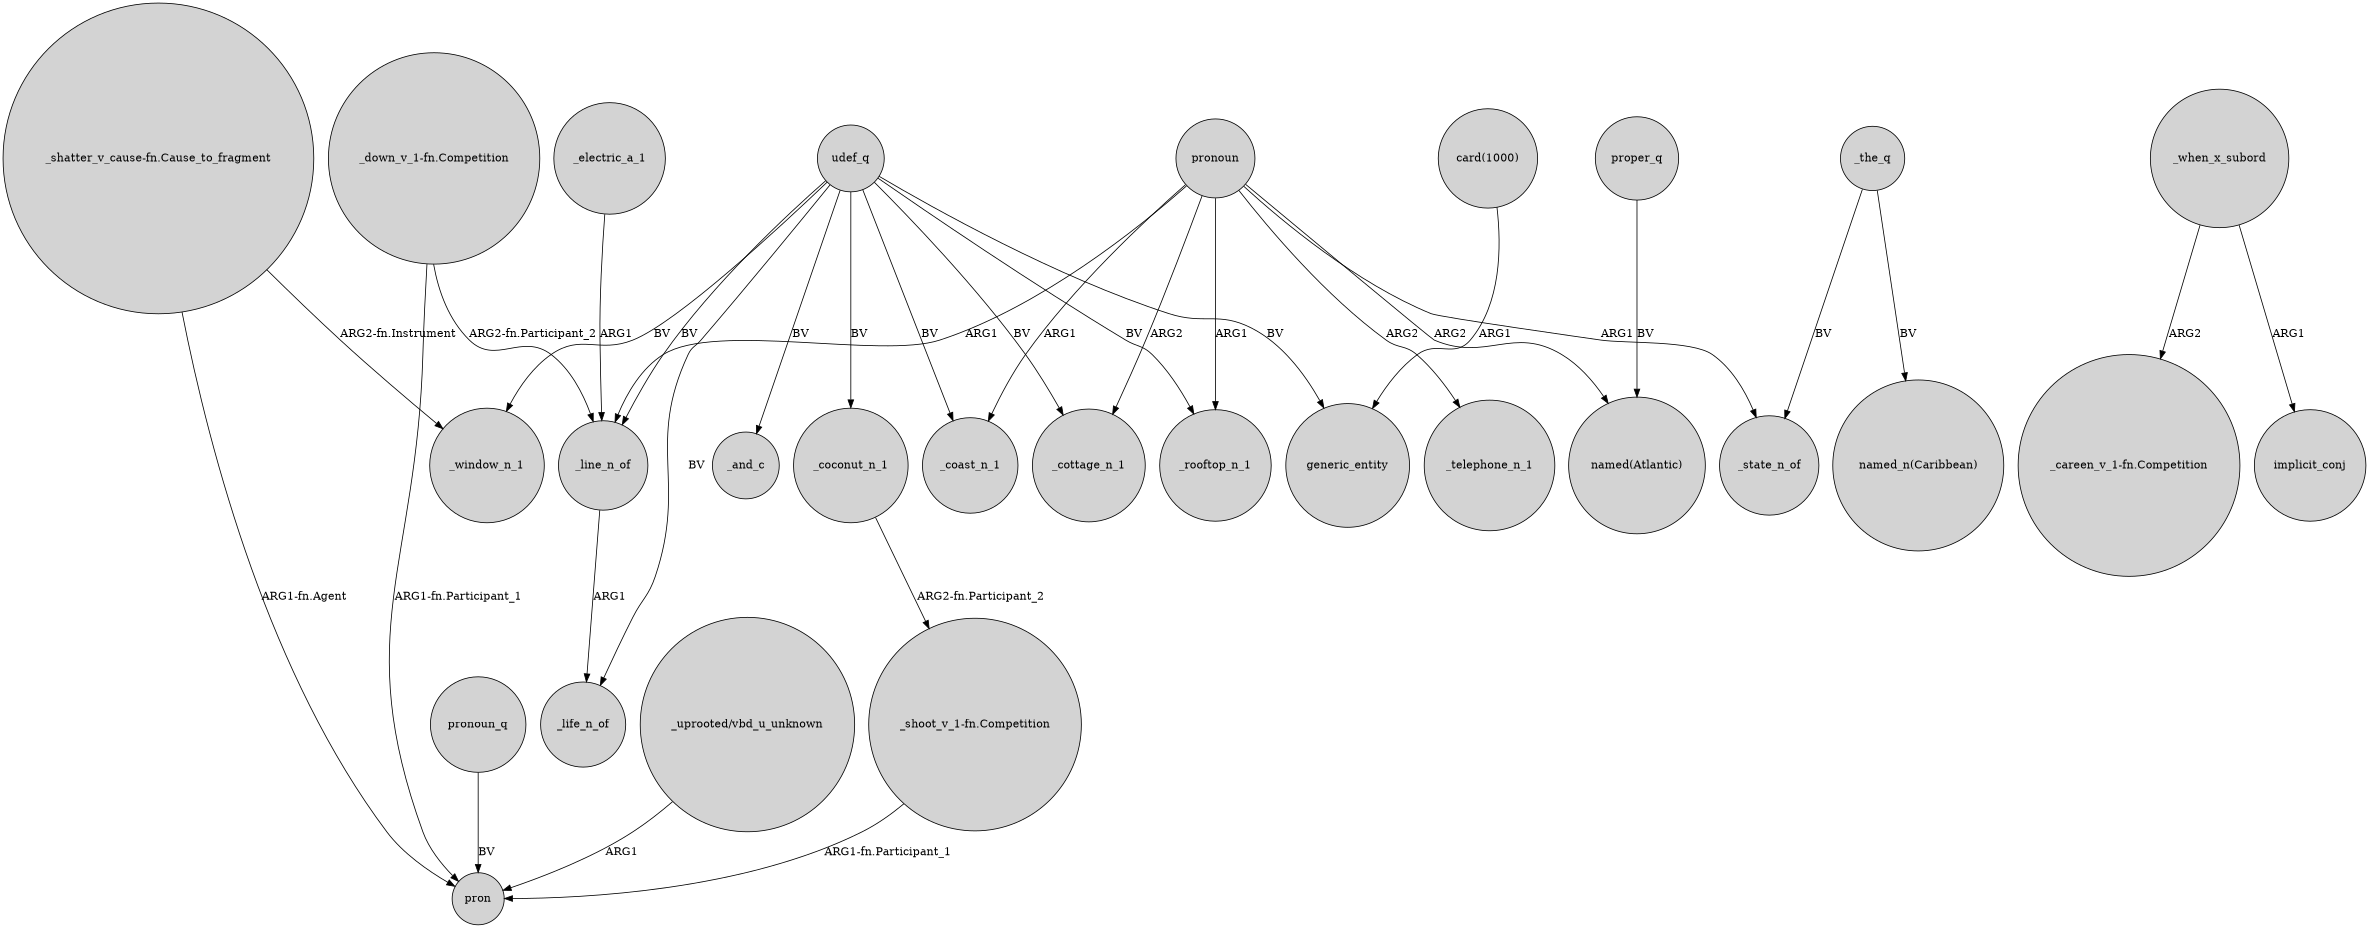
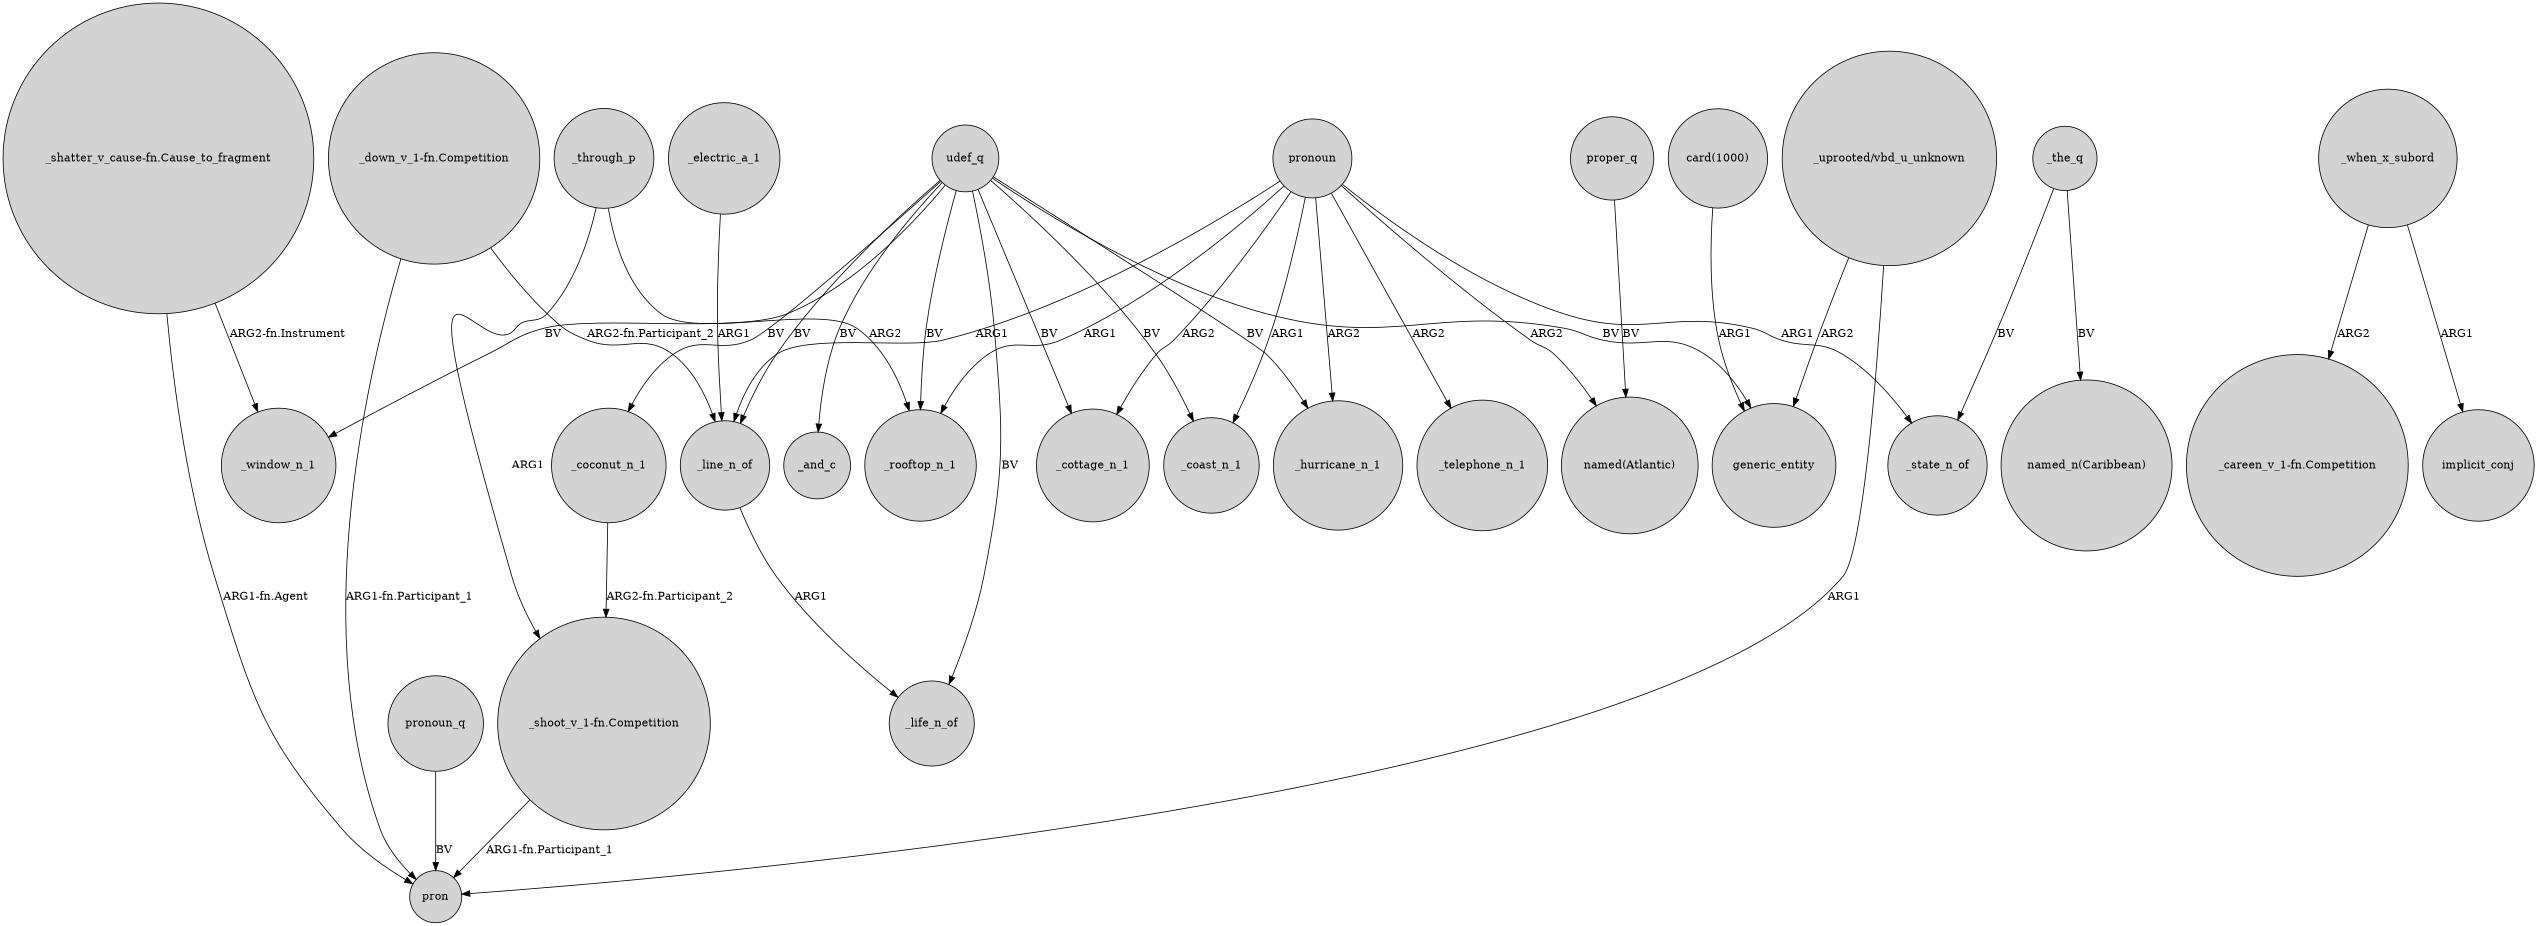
none -> (604, 158)
none -> (1821, 328)
none -> (1338, 465)
